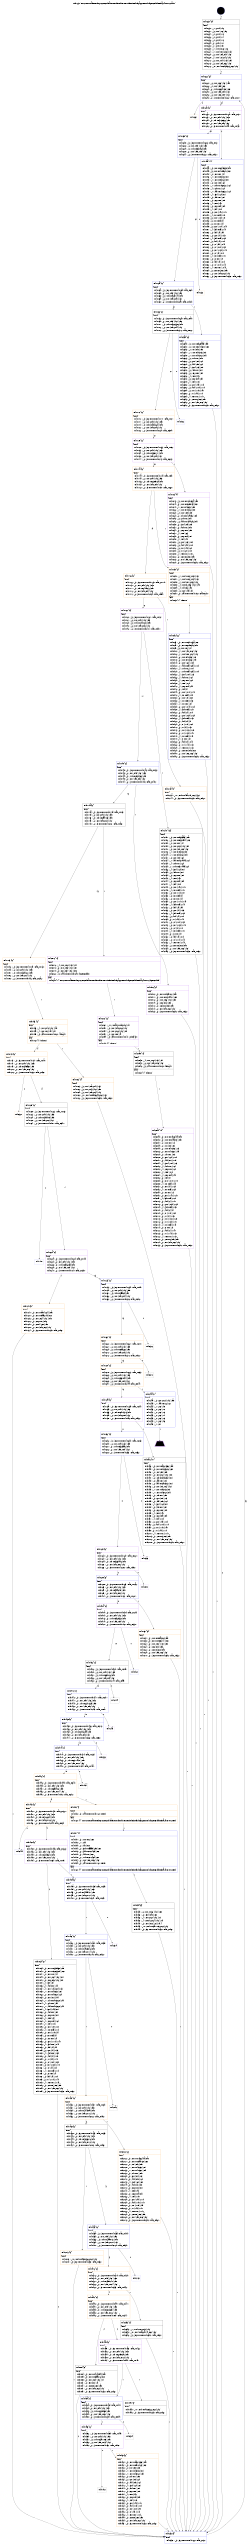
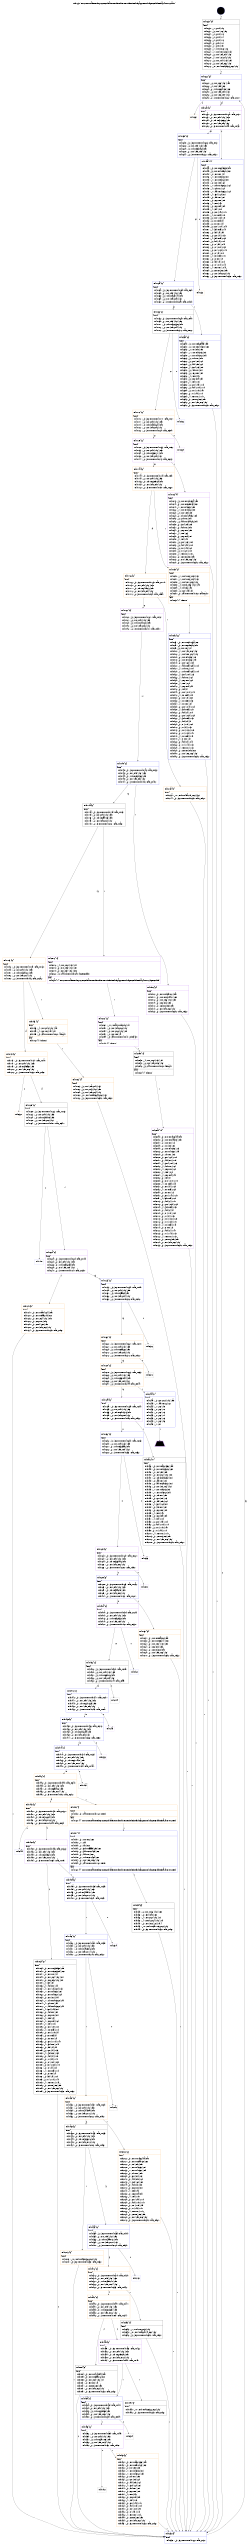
none -> (181, 450)
(181, 891) -> none
(37, 1047) -> (24, 1016)
